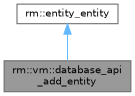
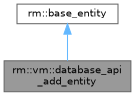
(68, 14) -> (68, 14)
